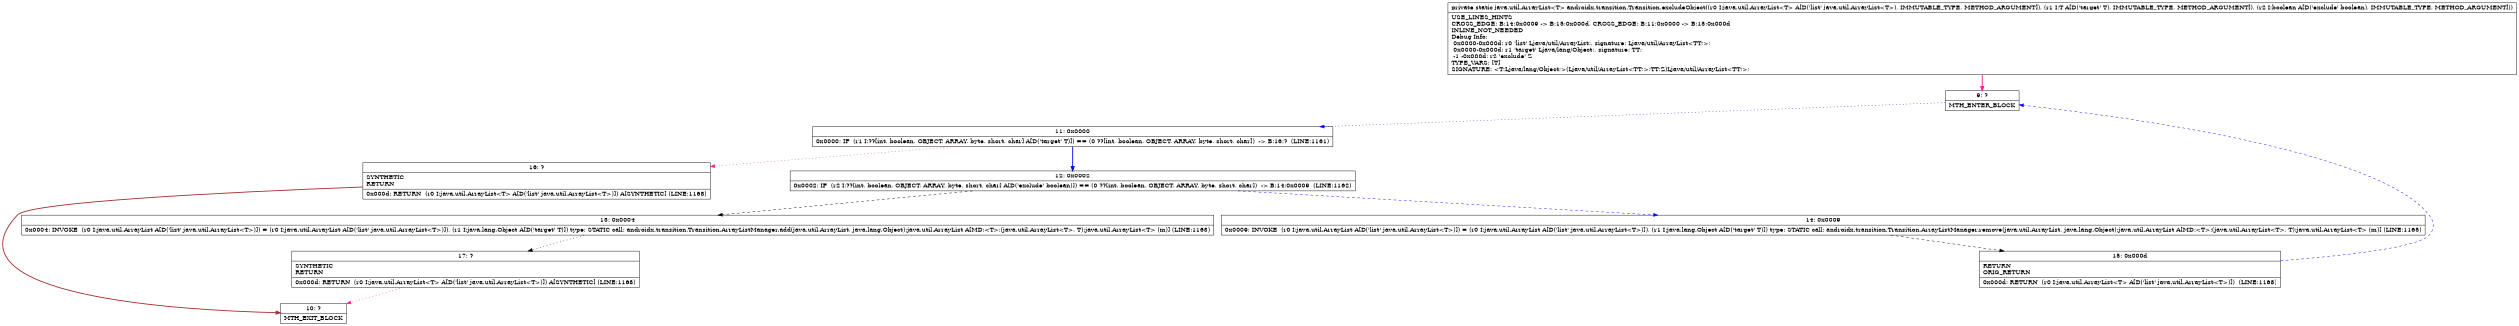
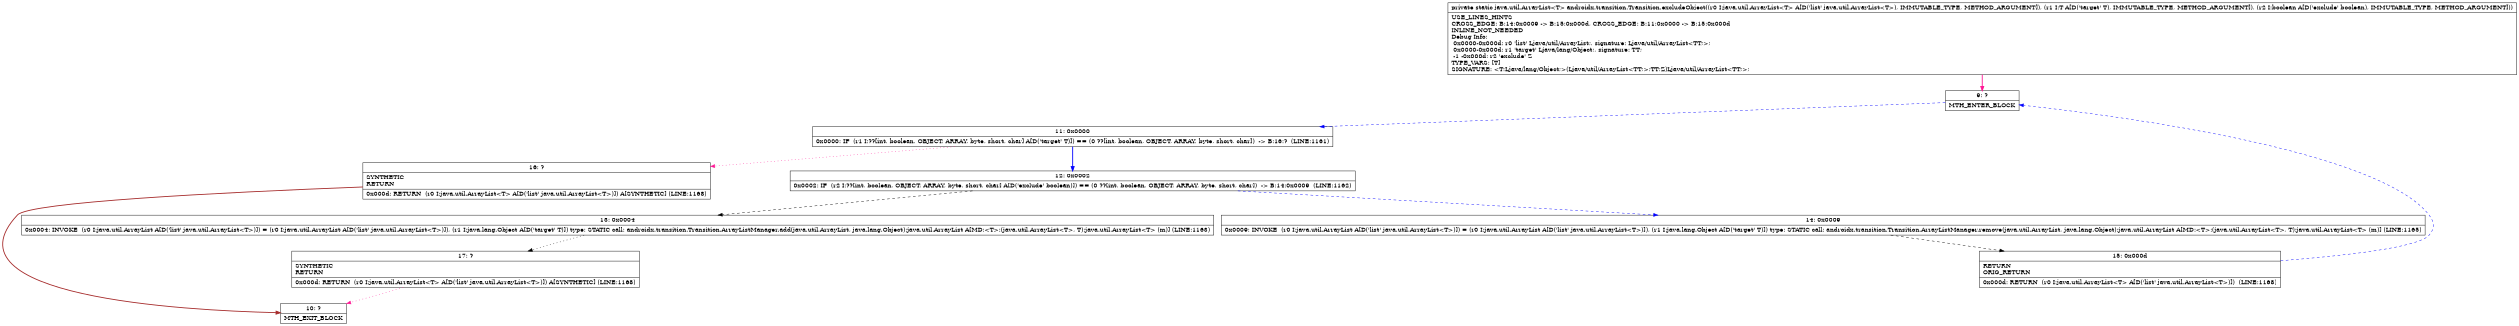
(1635, 115) -> (1635, 115)
